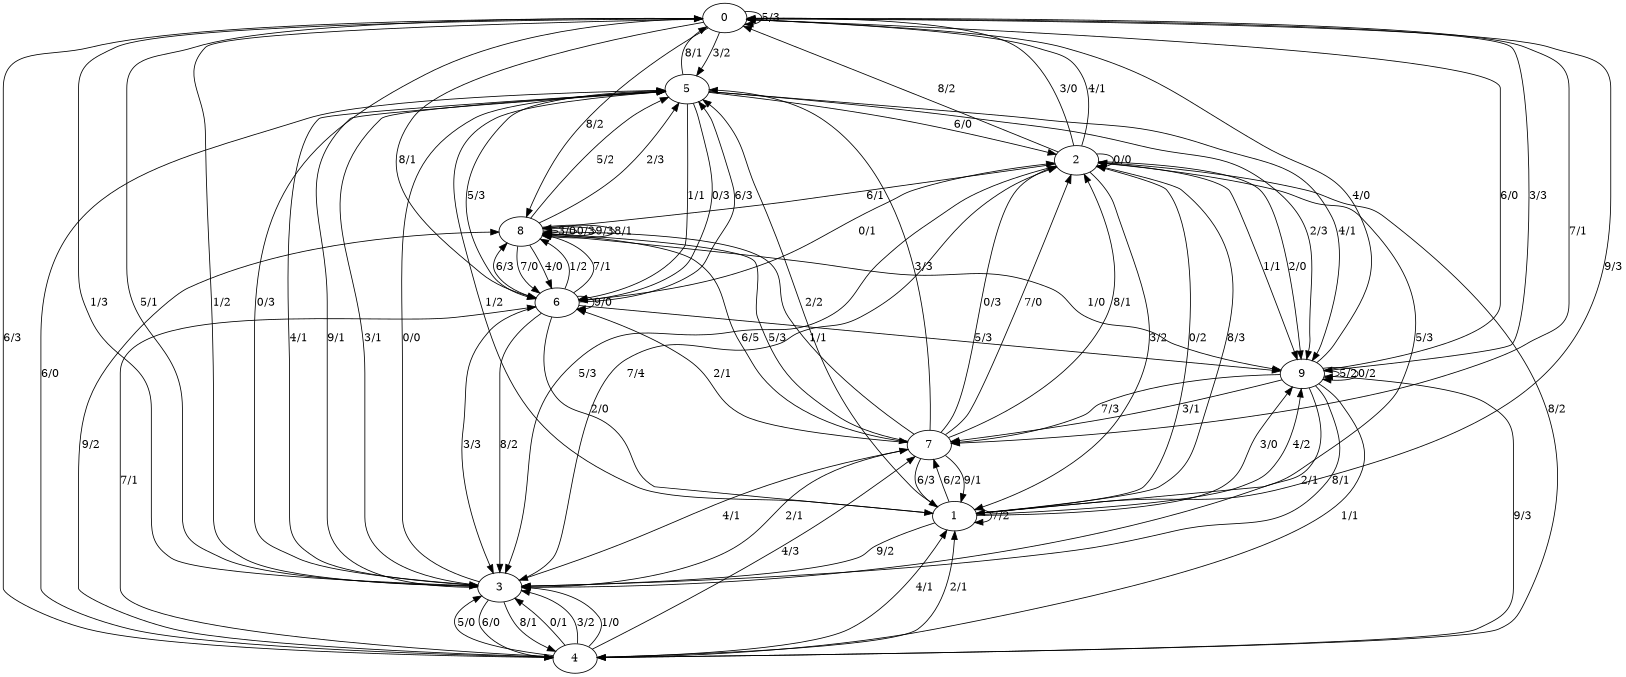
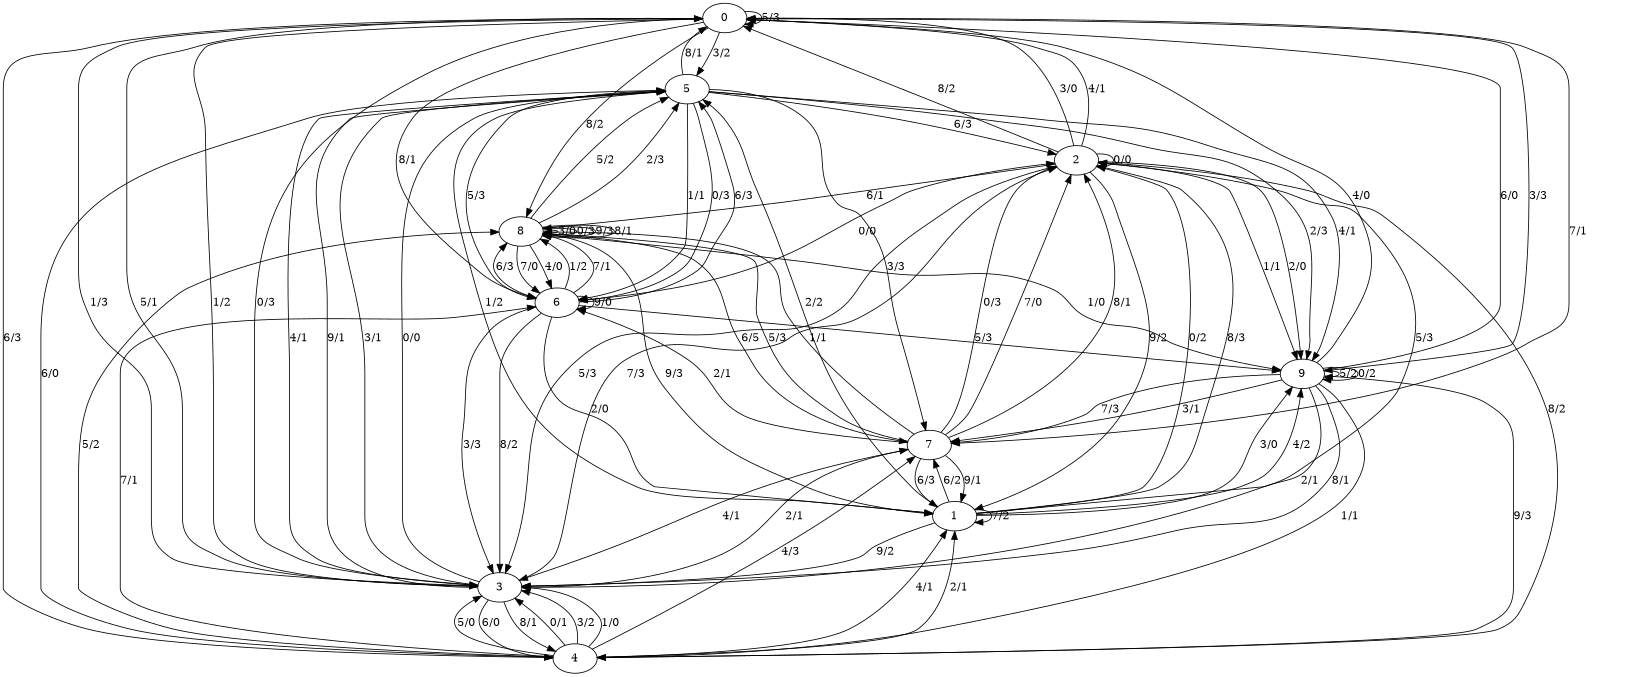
(1611, 91) -> (691, 418)
(963, 125) -> (963, 125)
(893, 210) -> (849, 210)
(868, 232) -> (868, 232)
(1159, 338) -> (1159, 338)
(636, 374) -> (636, 374)
(91, 445) -> (91, 445)
